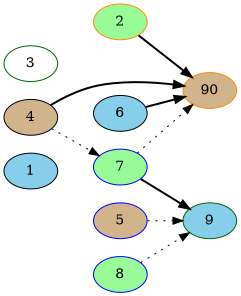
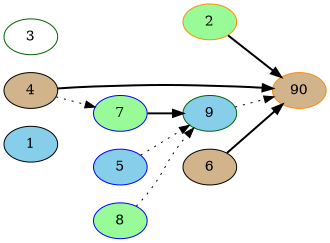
(120, 113) -> (210, 167)
(161, 132) -> (250, 103)
(120, 221) -> (120, 167)
